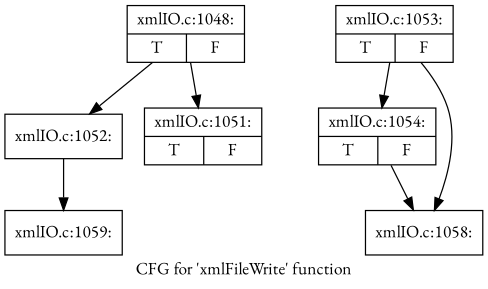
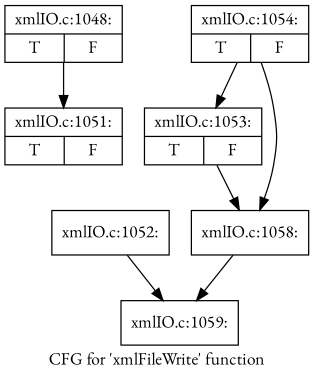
(387, 79) -> (229, 80)
(126, 84) -> none
none -> (219, 273)
